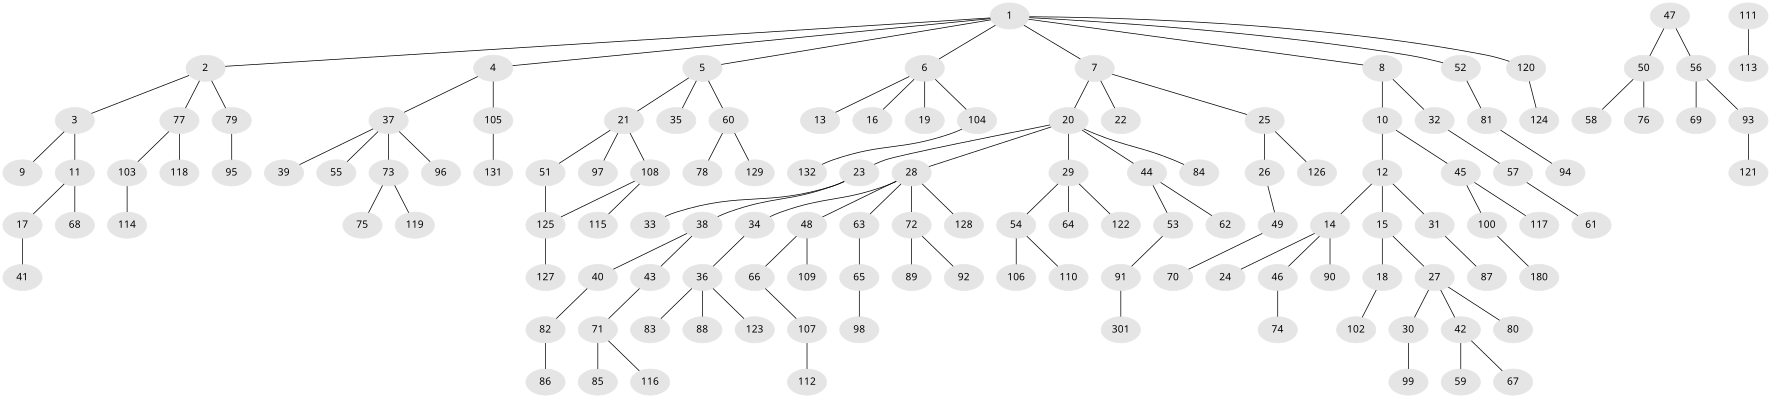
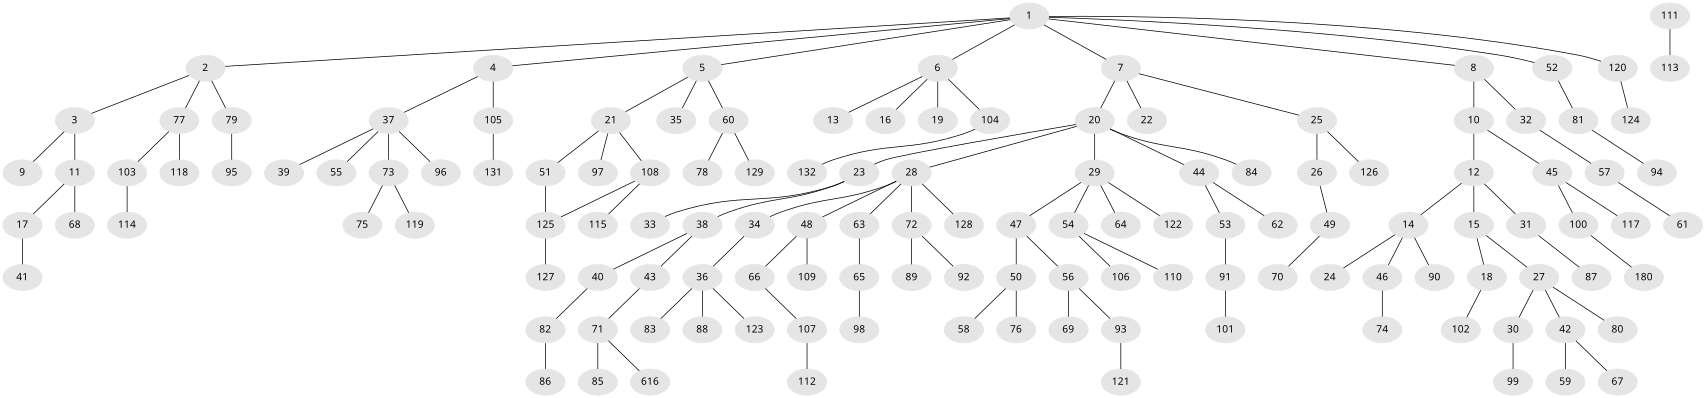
none -> (1055, 199)
(1121, 330) -> (1225, 330)
(650, 382) -> (650, 382)
